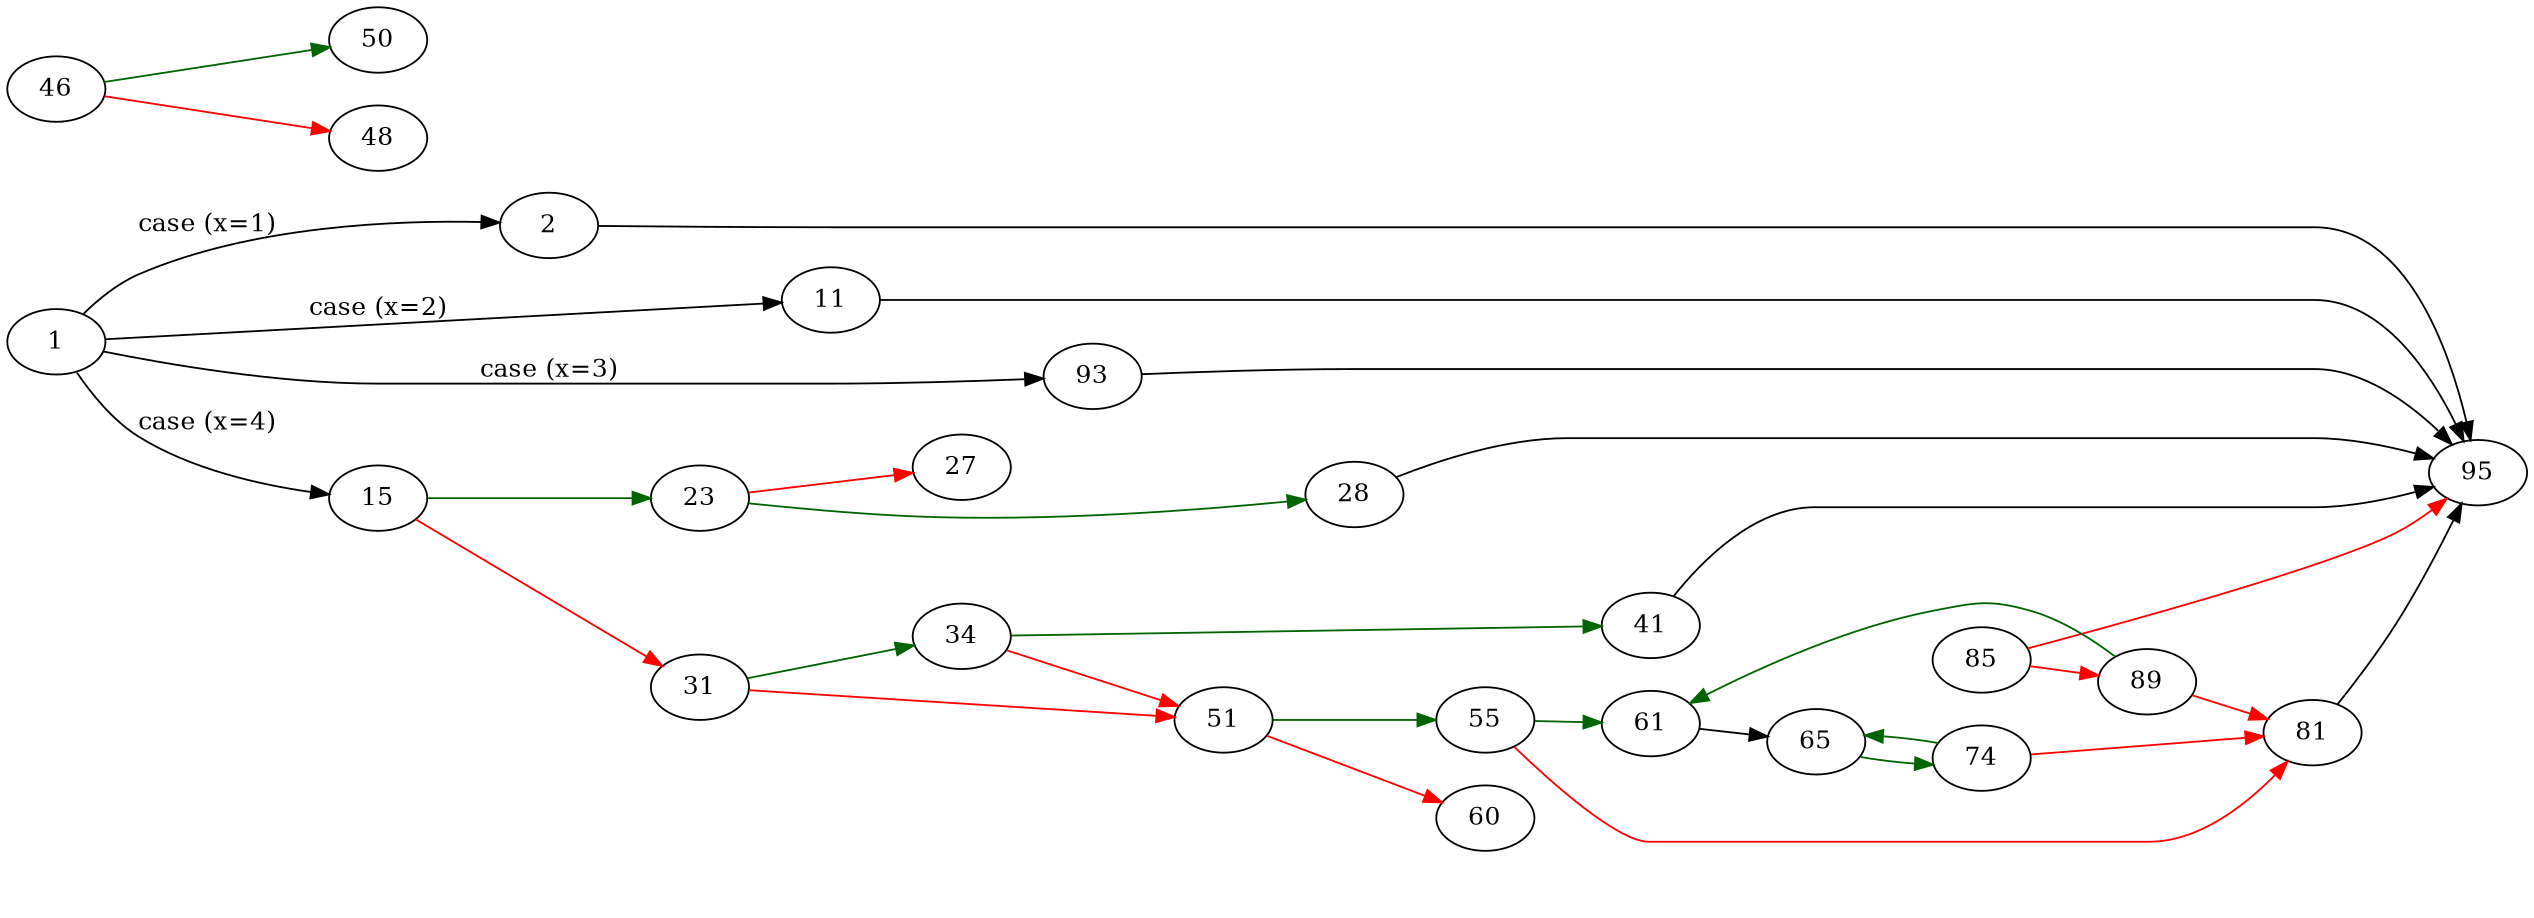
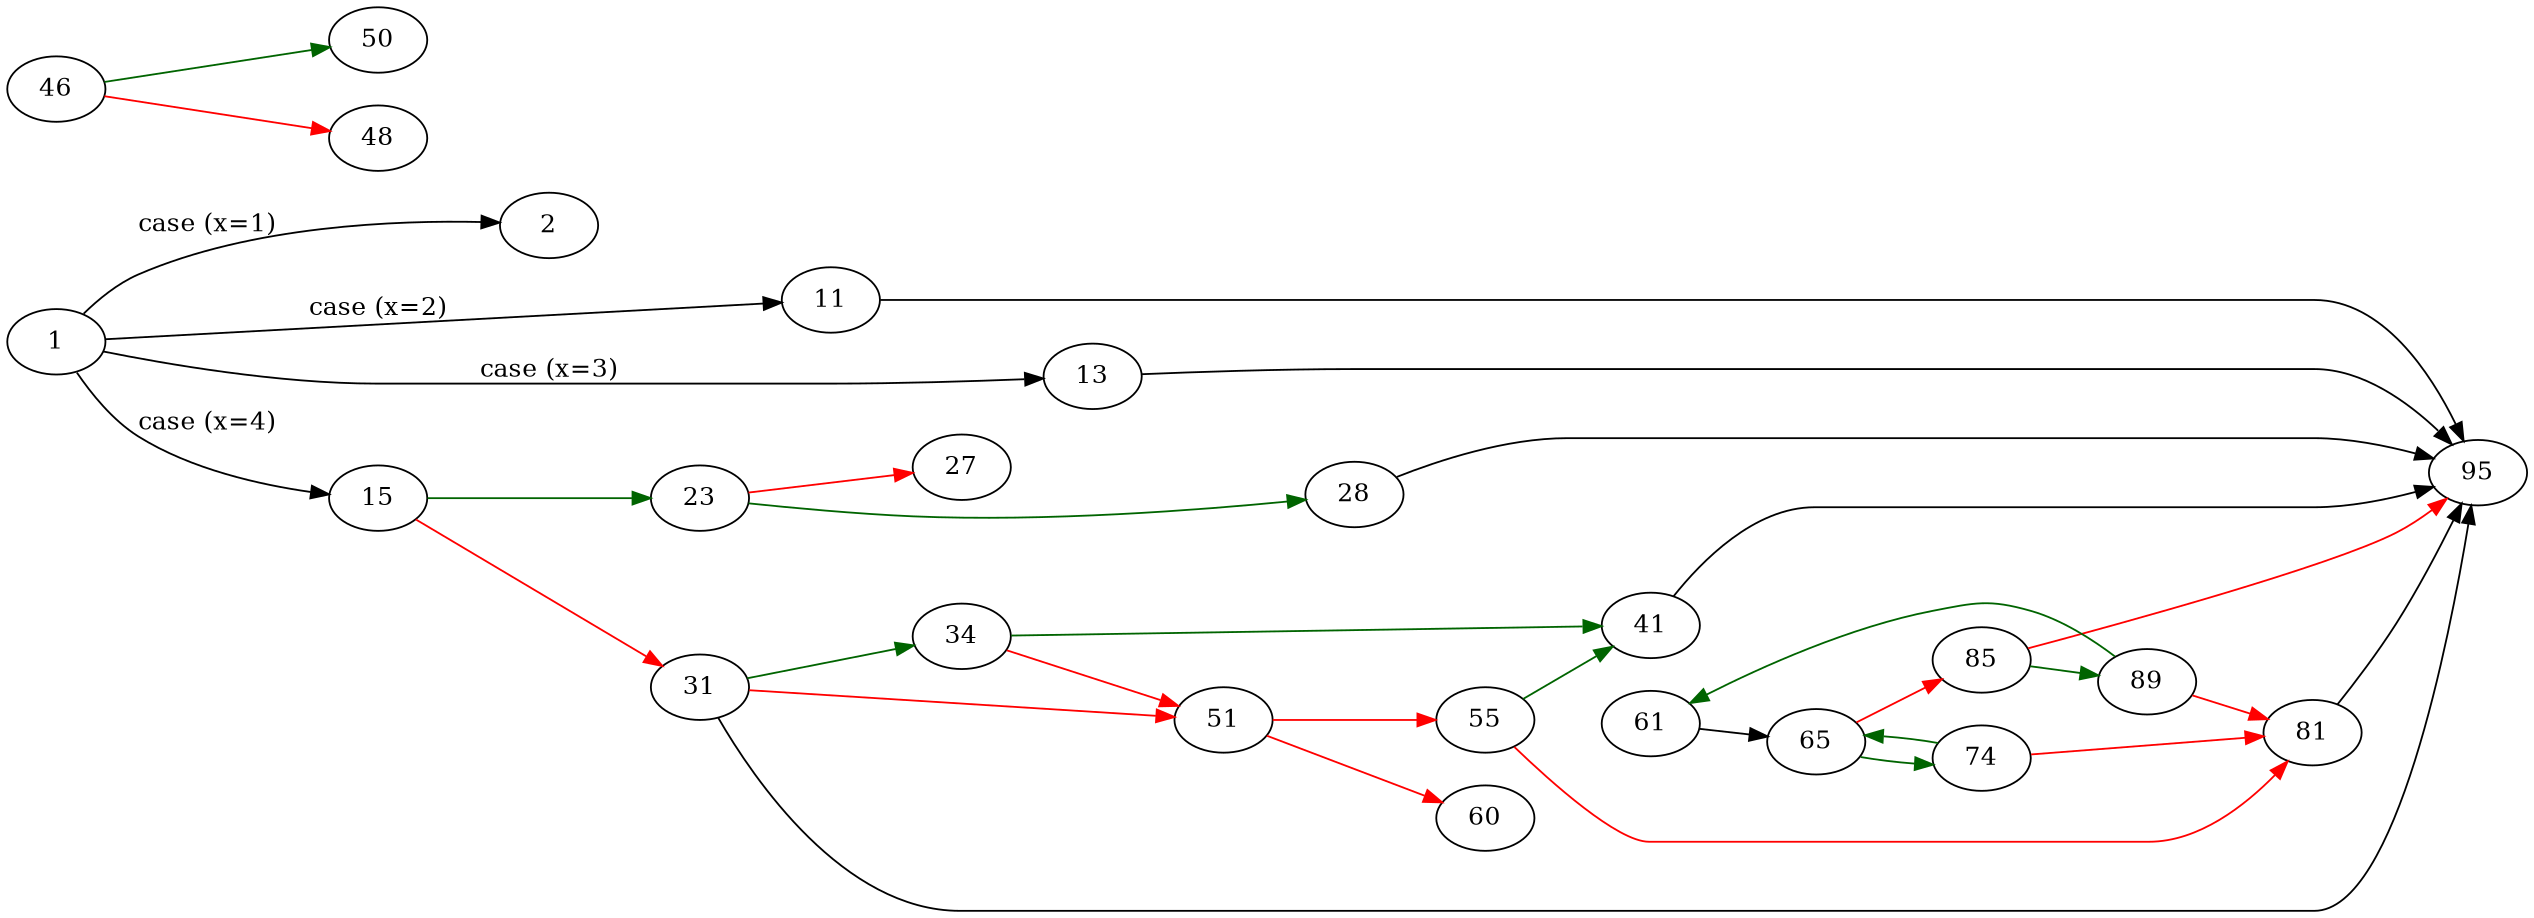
(1589, 227) -> (1692, 911)
(1093, 376) -> (1093, 376)
(2055, 670) -> (2055, 670)
none -> (1891, 705)
(1345, 720) -> (1345, 720)
(1559, 722) -> (1560, 677)
